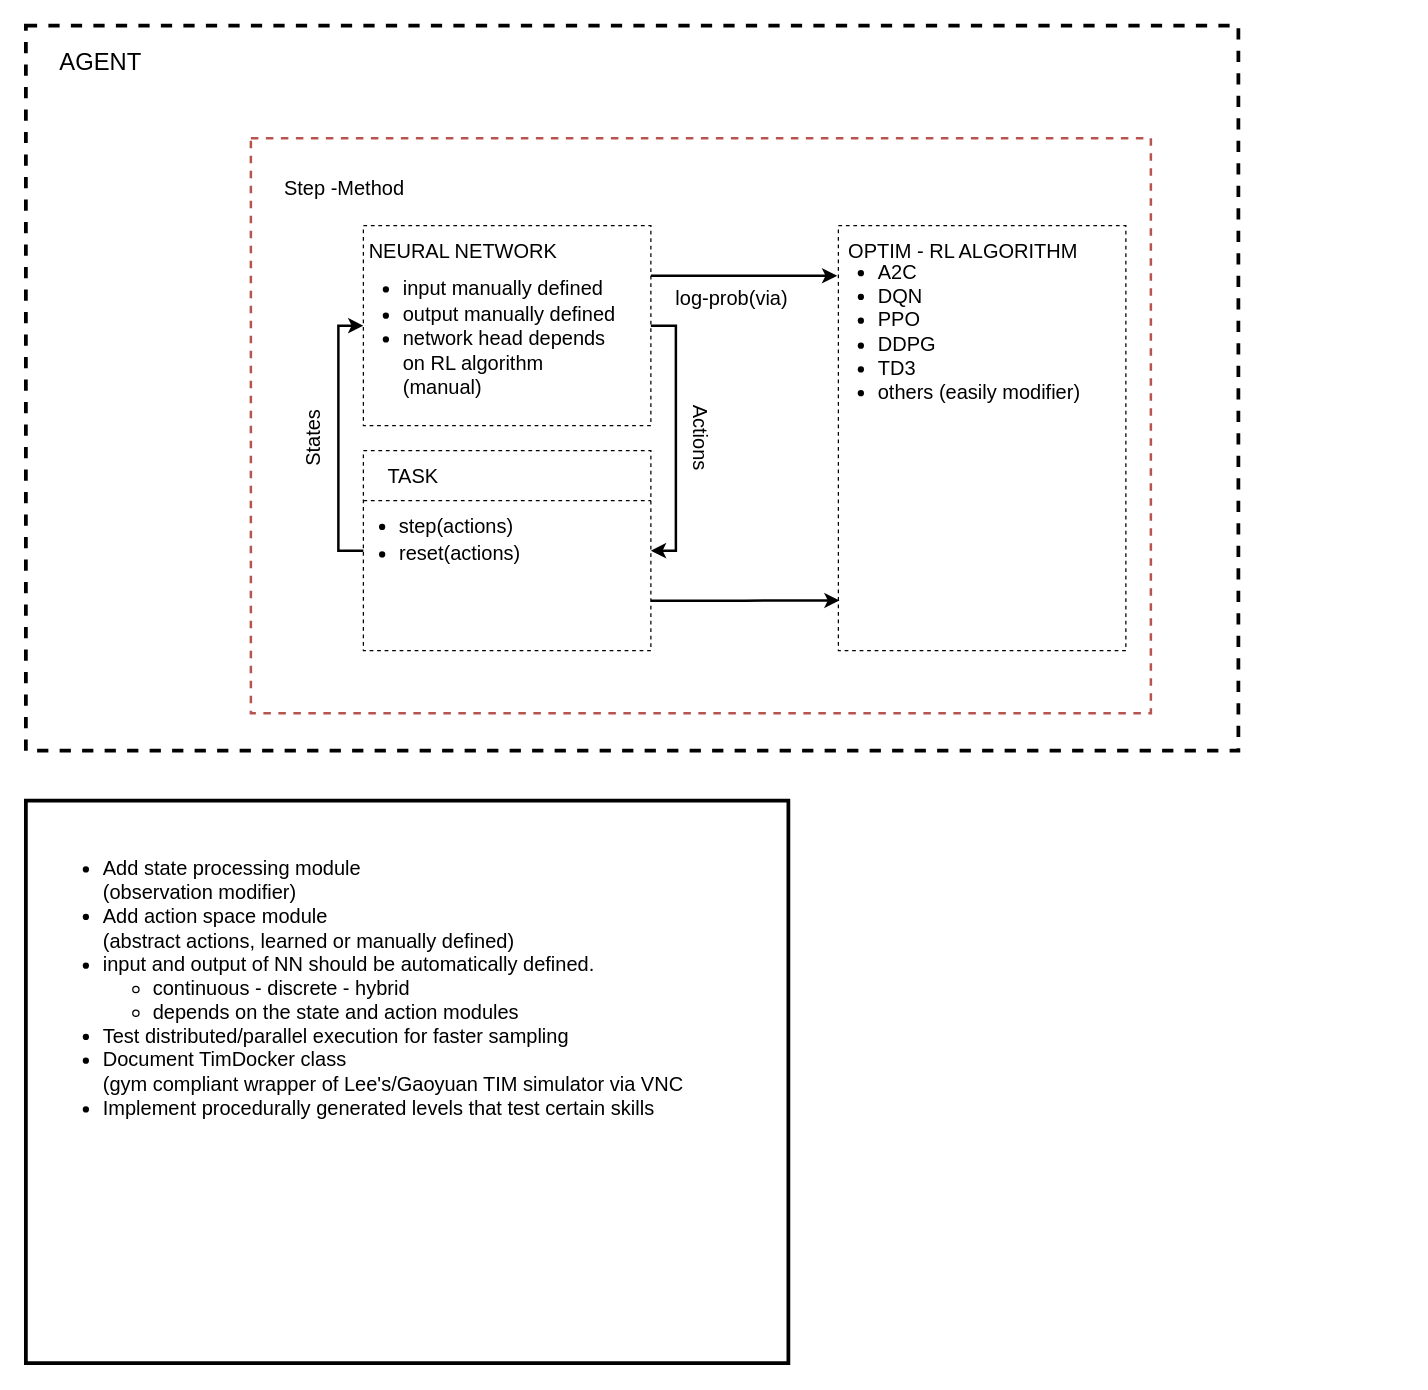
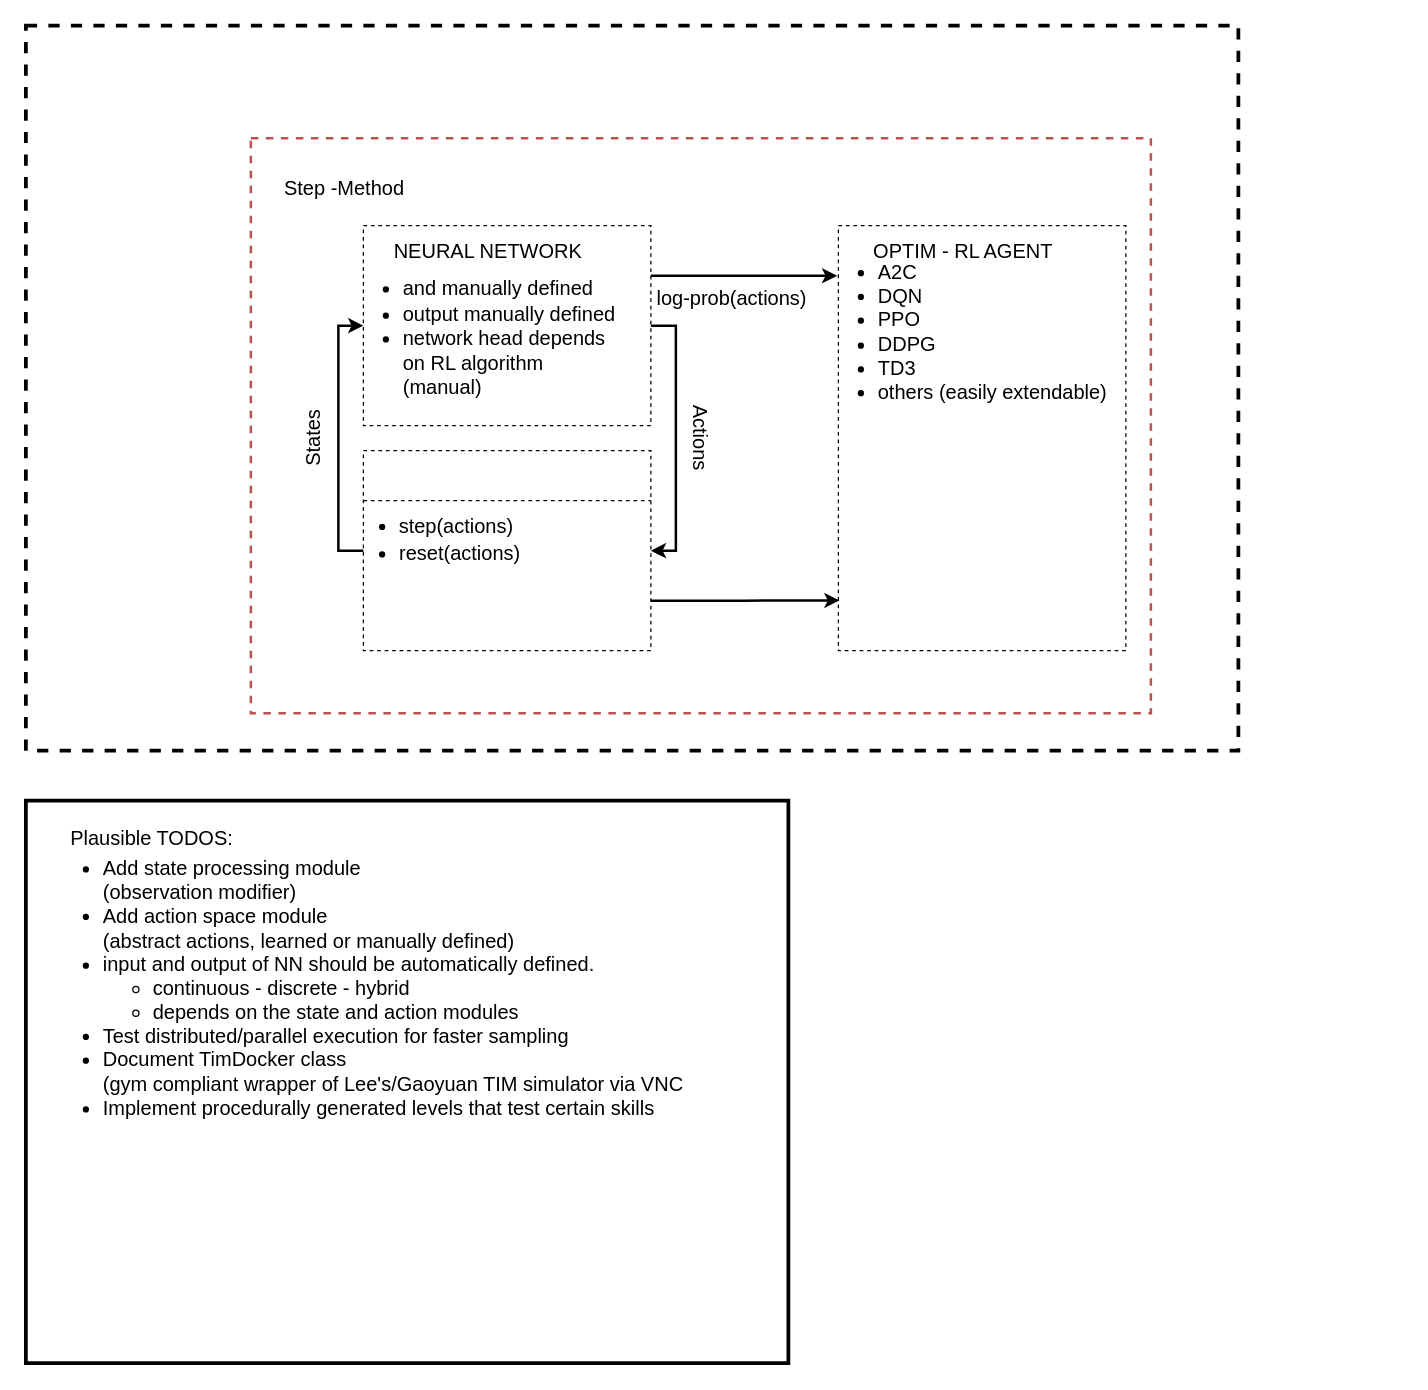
(101, 63) -> none
(463, 251) -> (488, 251)
(963, 251) -> (963, 251)
(461, 288) -> (452, 288)
(732, 298) -> (732, 298)
(947, 332) -> (961, 332)
(413, 476) -> none
none -> (152, 838)
